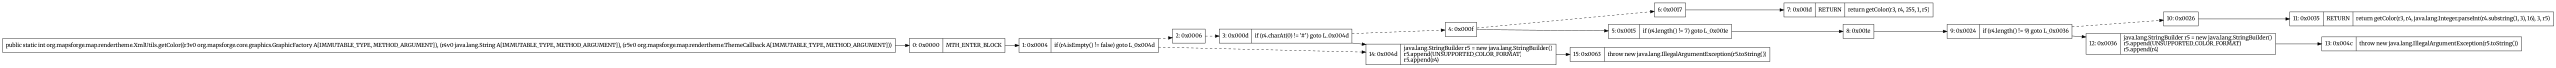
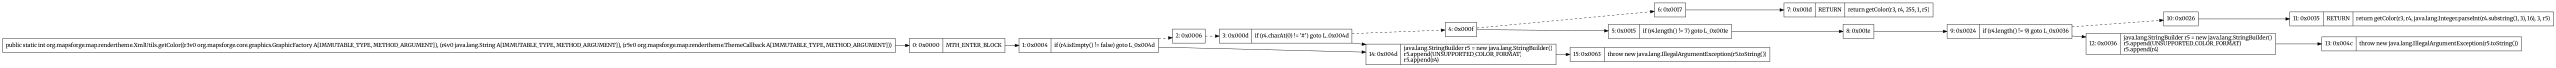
(1260, 50) -> (1260, 50)
